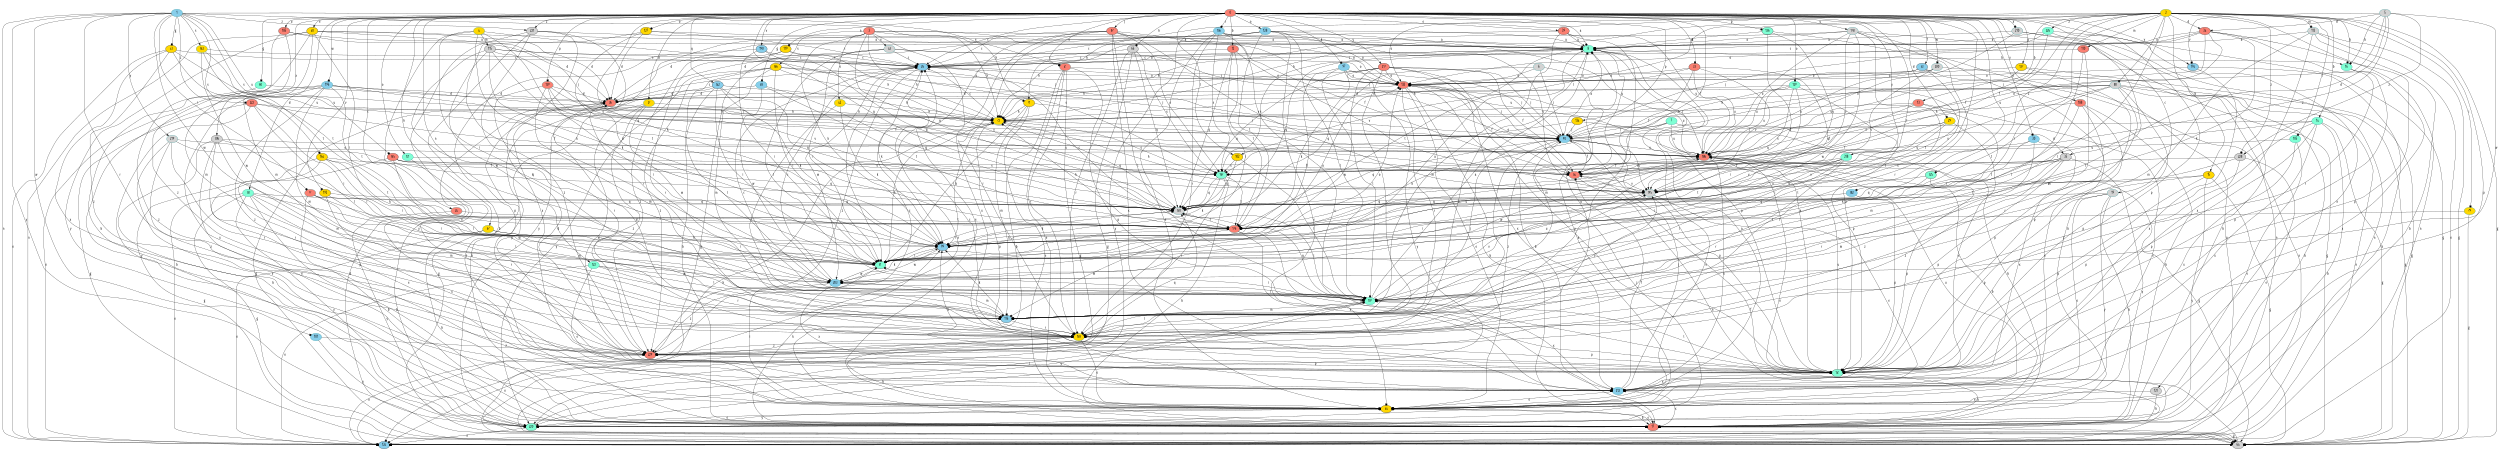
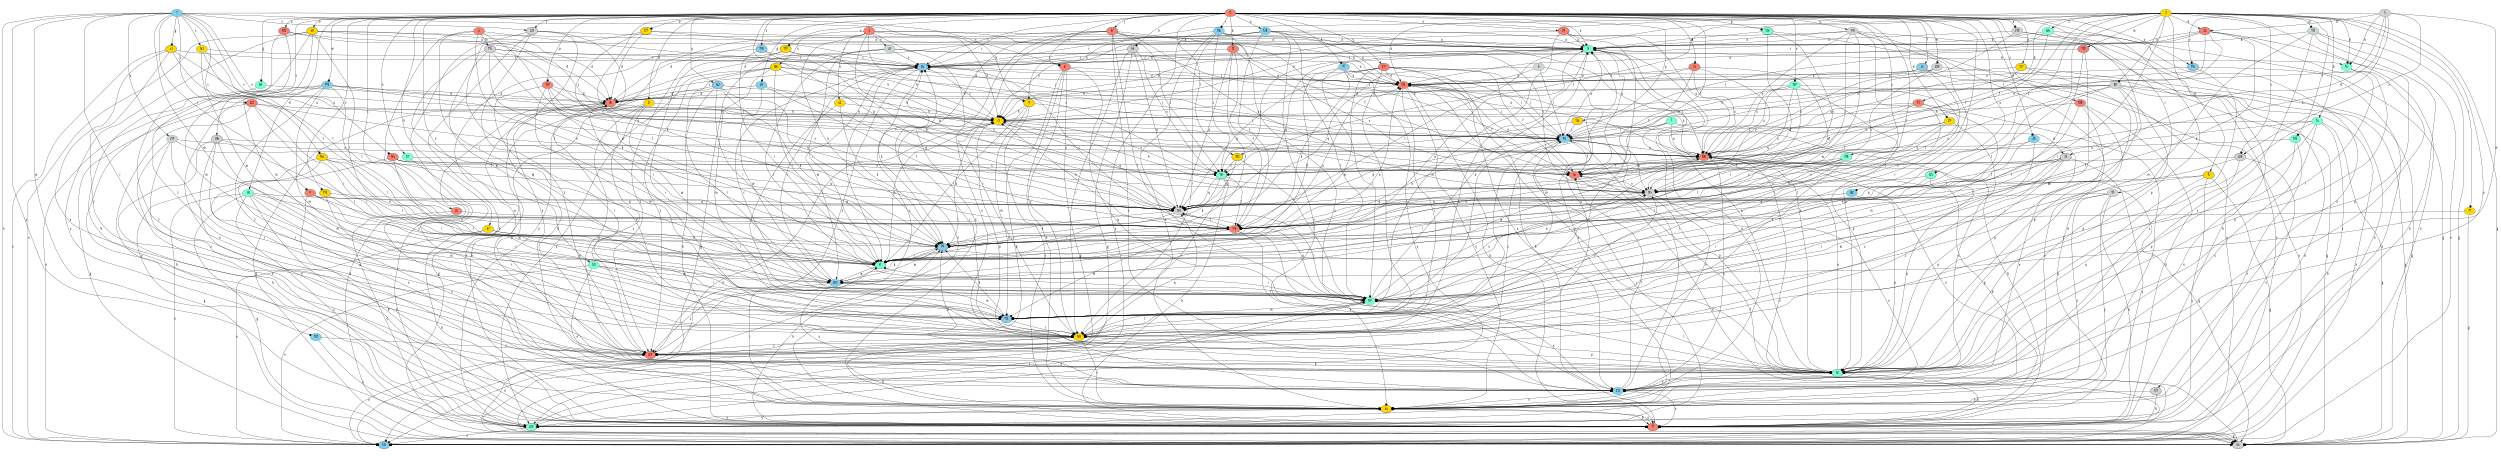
(479, 31) -> (479, 31)
(1039, 219) -> (1060, 238)
